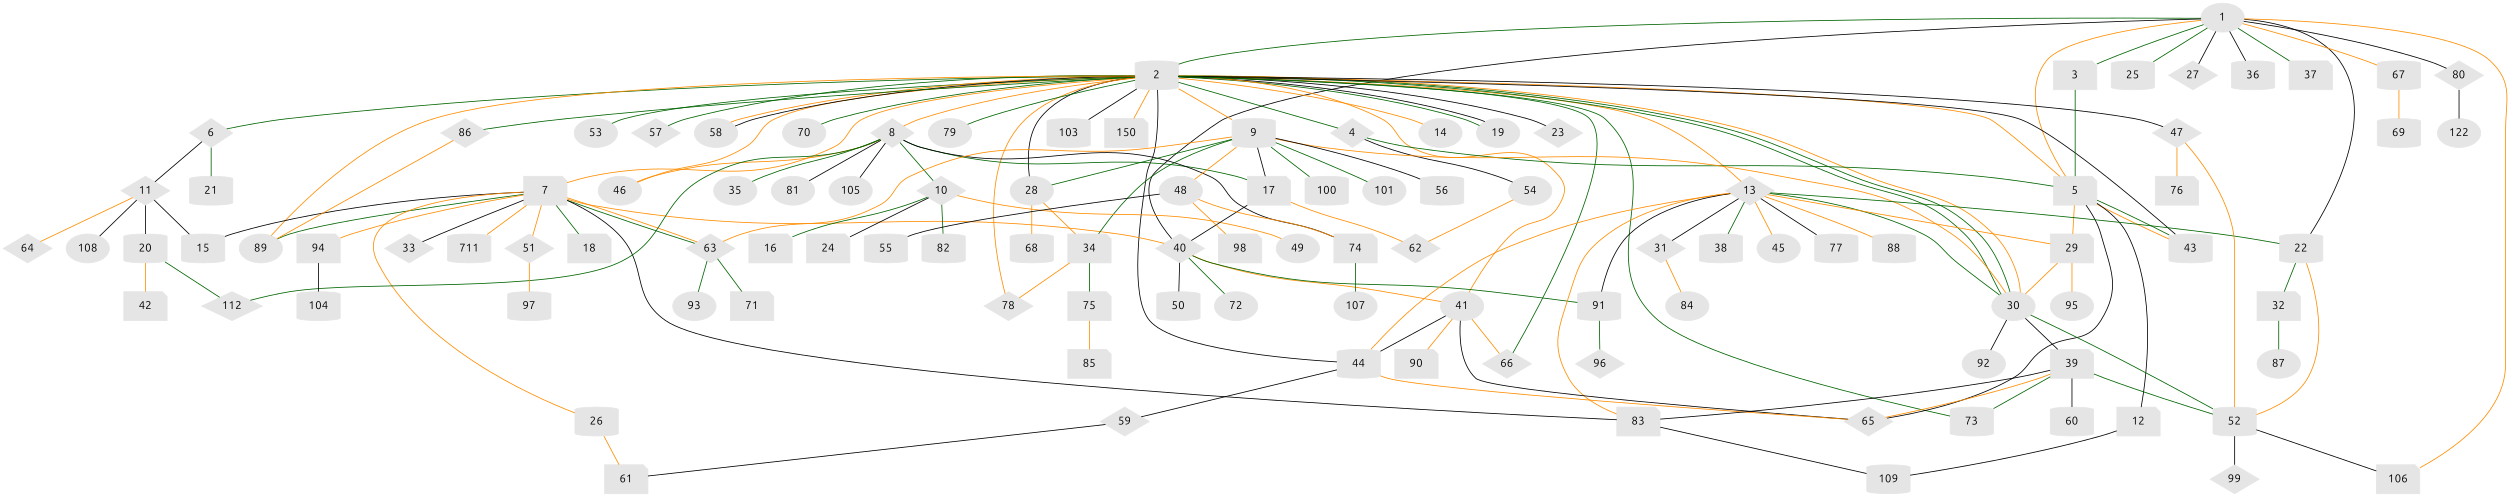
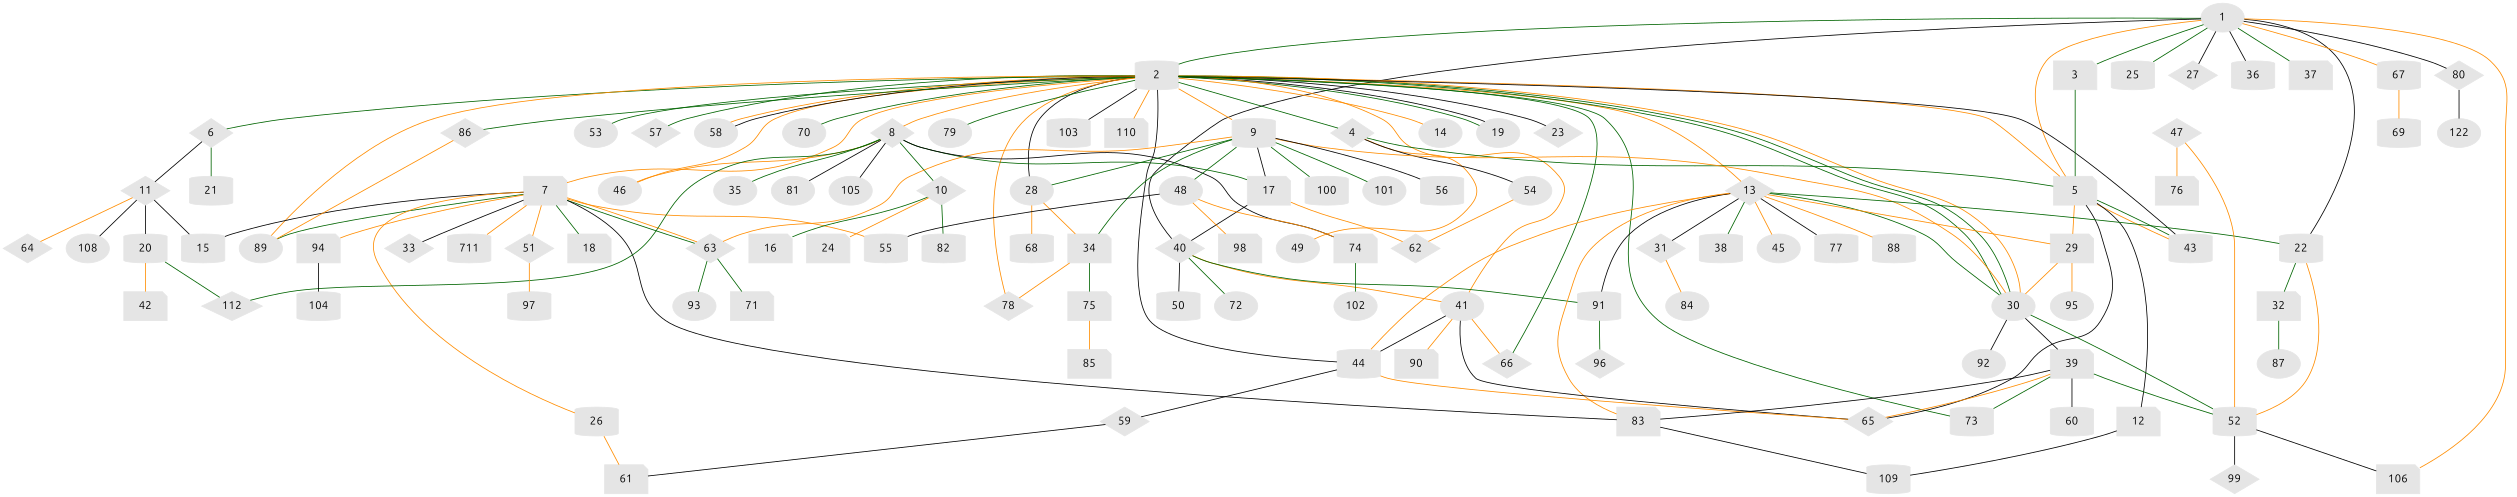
(1771, 90) -> none
(1126, 133) -> (1126, 133)
(1216, 163) -> (1216, 163)
(1120, 214) -> (1464, 212)
(891, 216) -> (889, 217)
(866, 222) -> (716, 216)
(1356, 306) -> (1356, 306)
